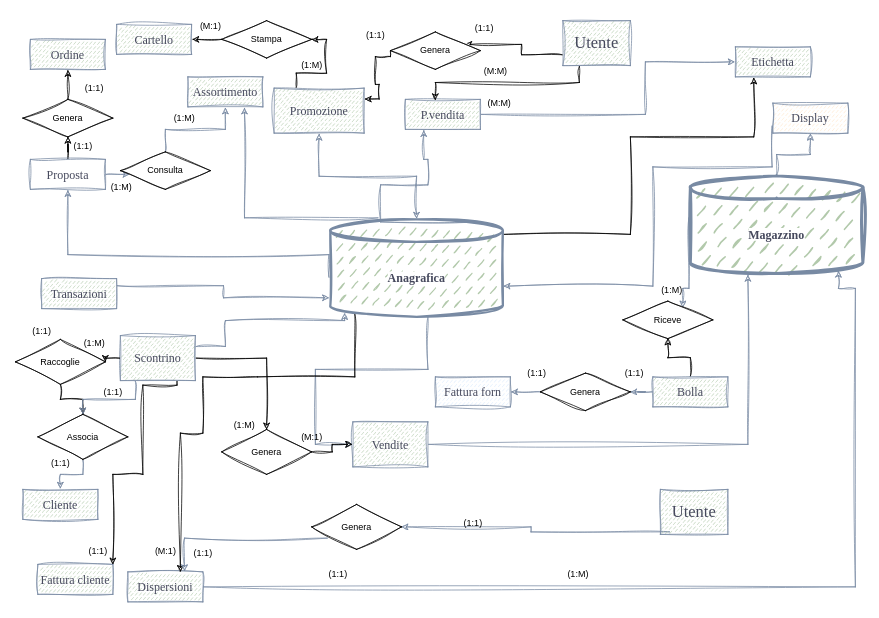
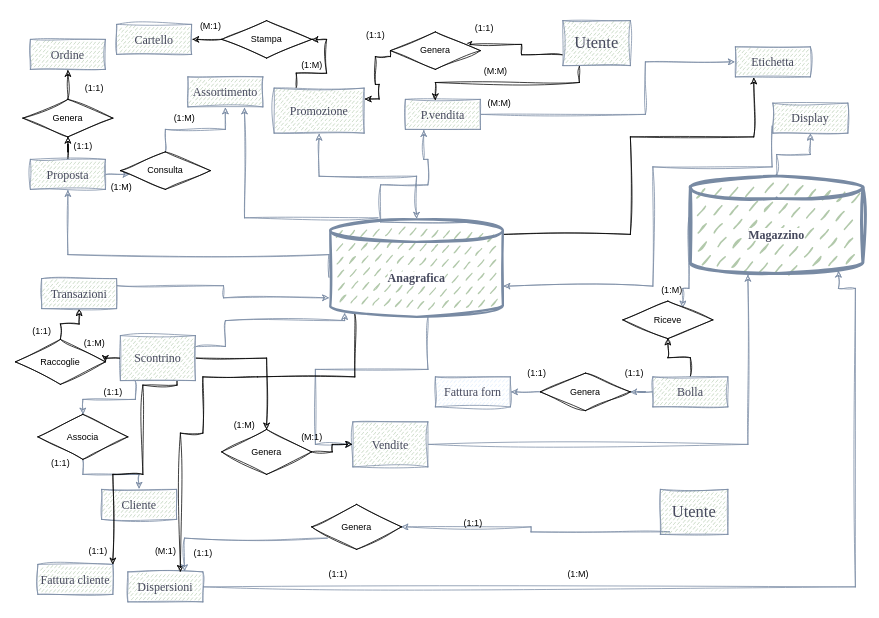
(810, 118) -> (810, 118)
(68, 174) -> (68, 174)
(63, 399) -> (68, 324)
(60, 504) -> (139, 504)
